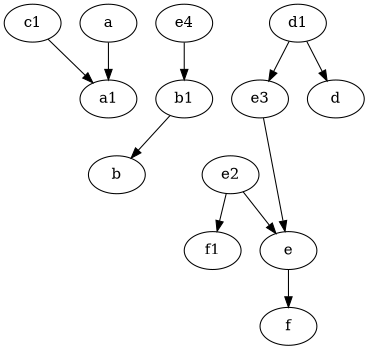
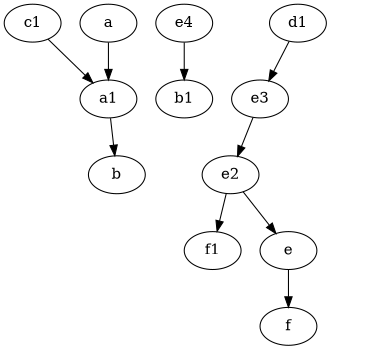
(336, 99) -> none
(154, 133) -> (112, 132)
(273, 169) -> (247, 132)
